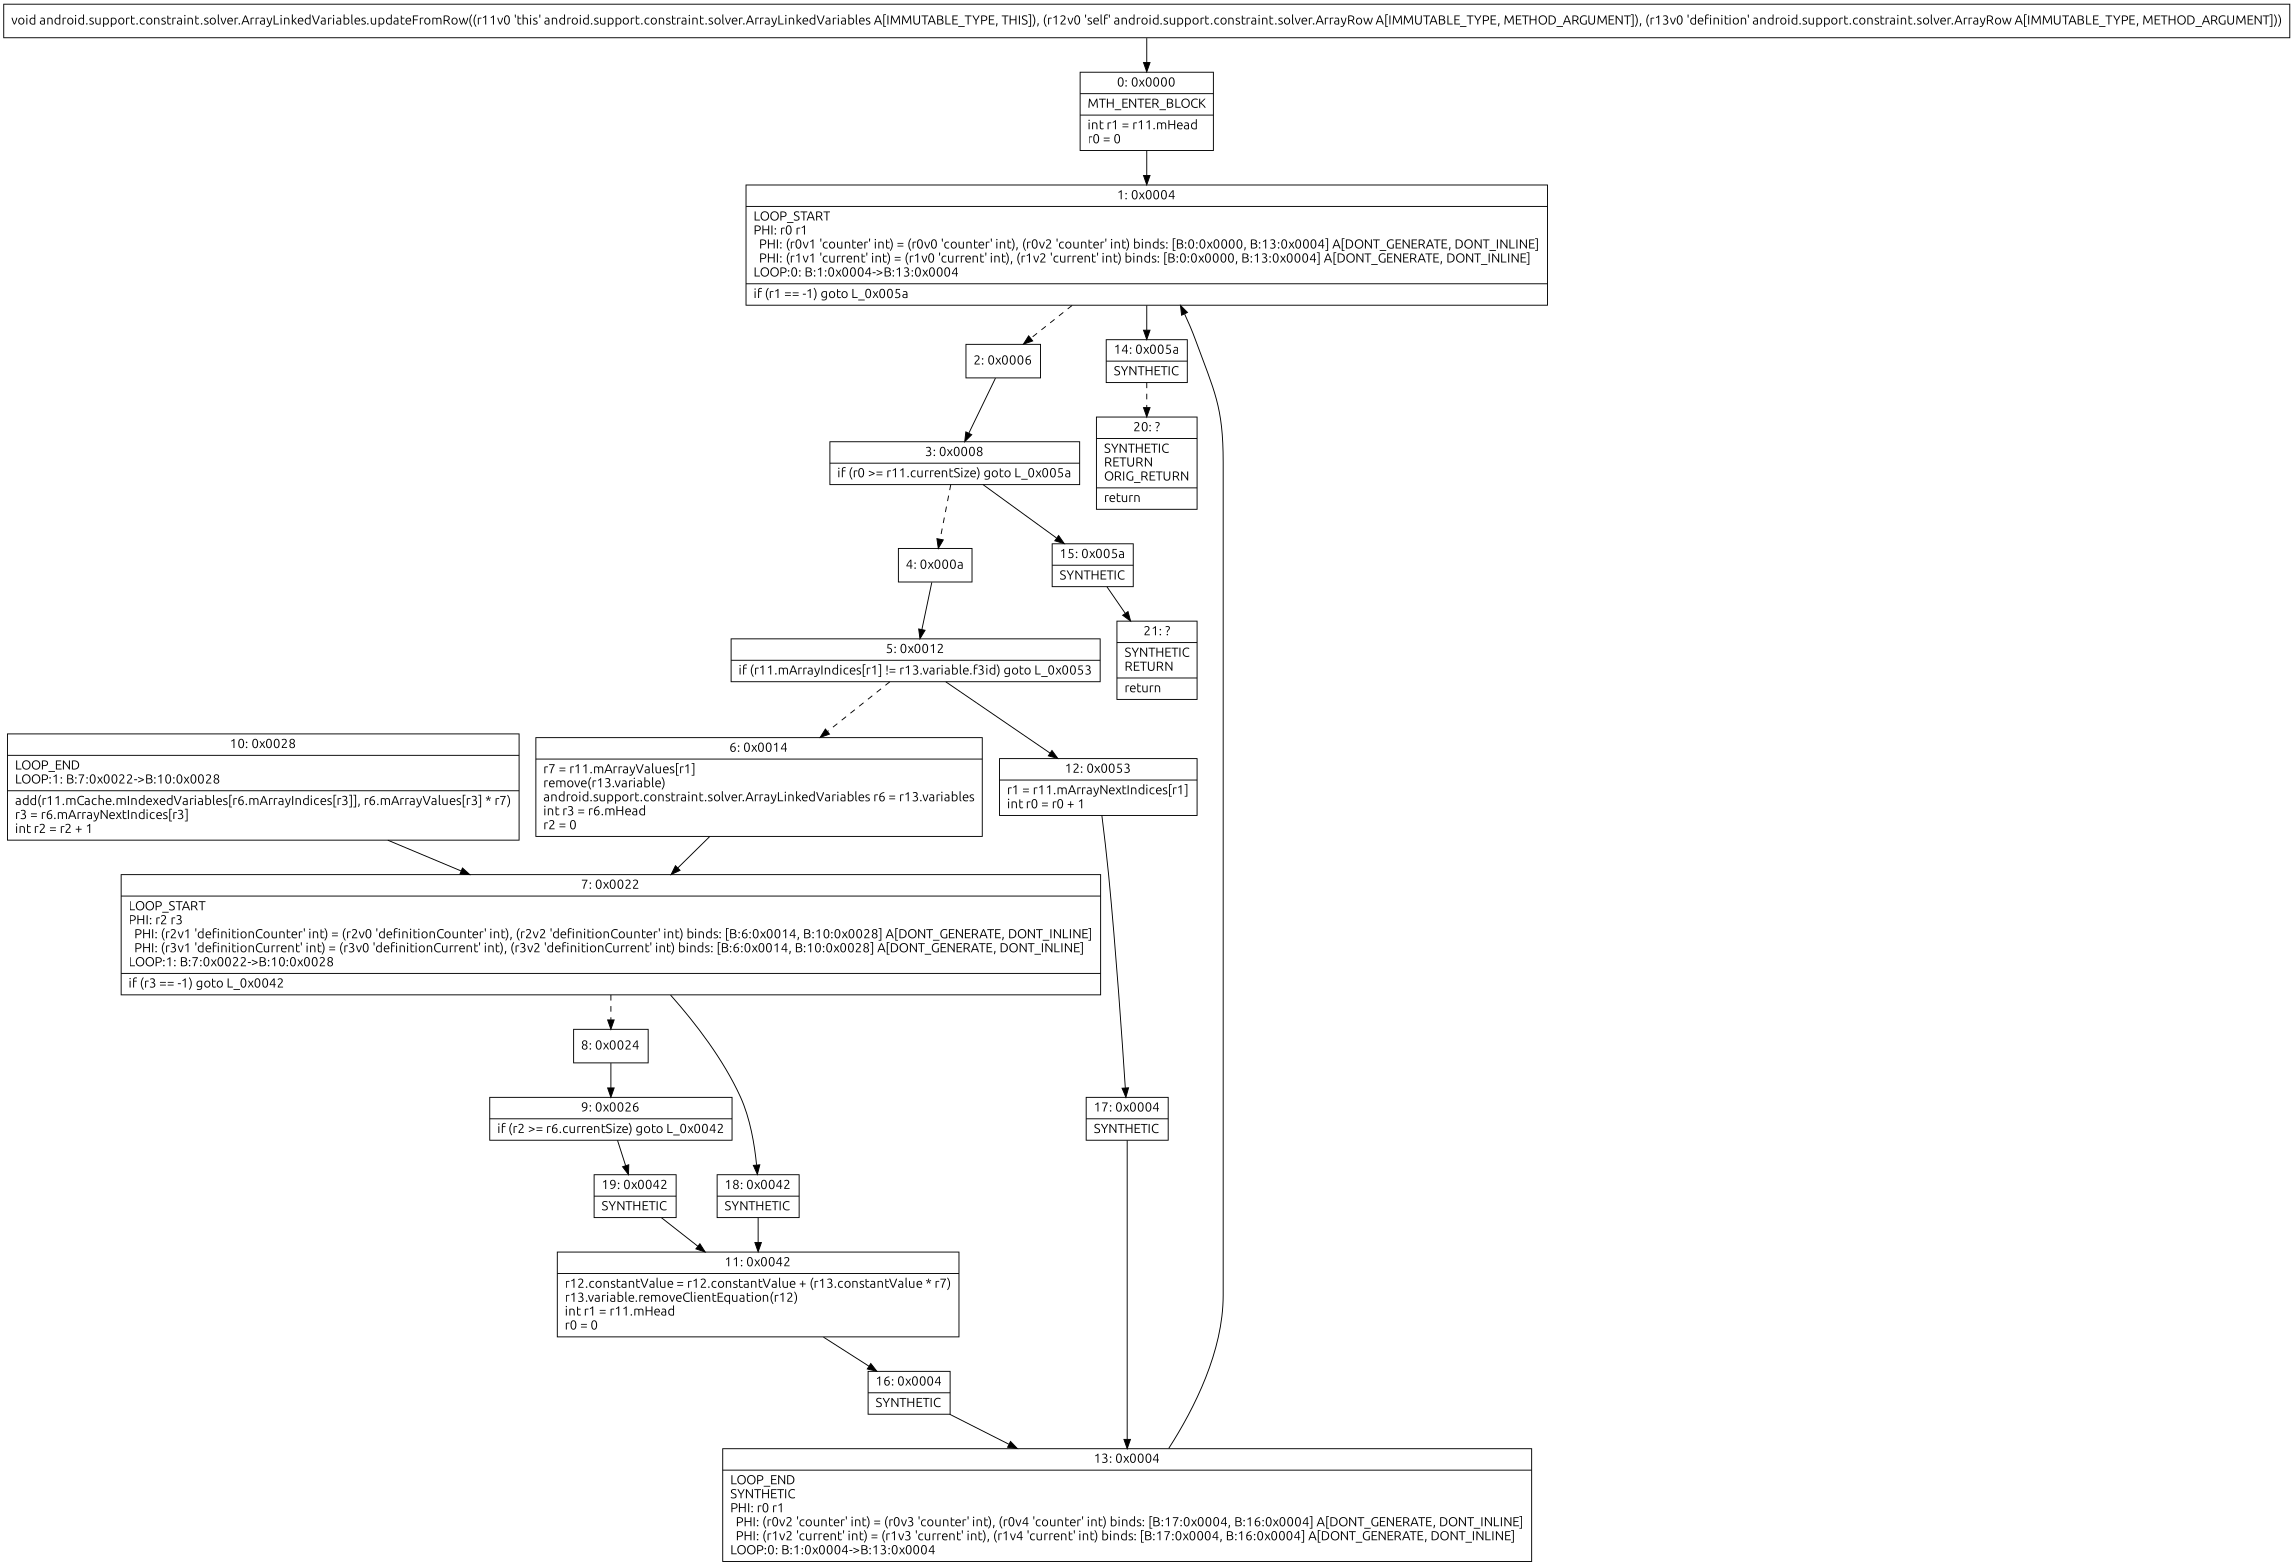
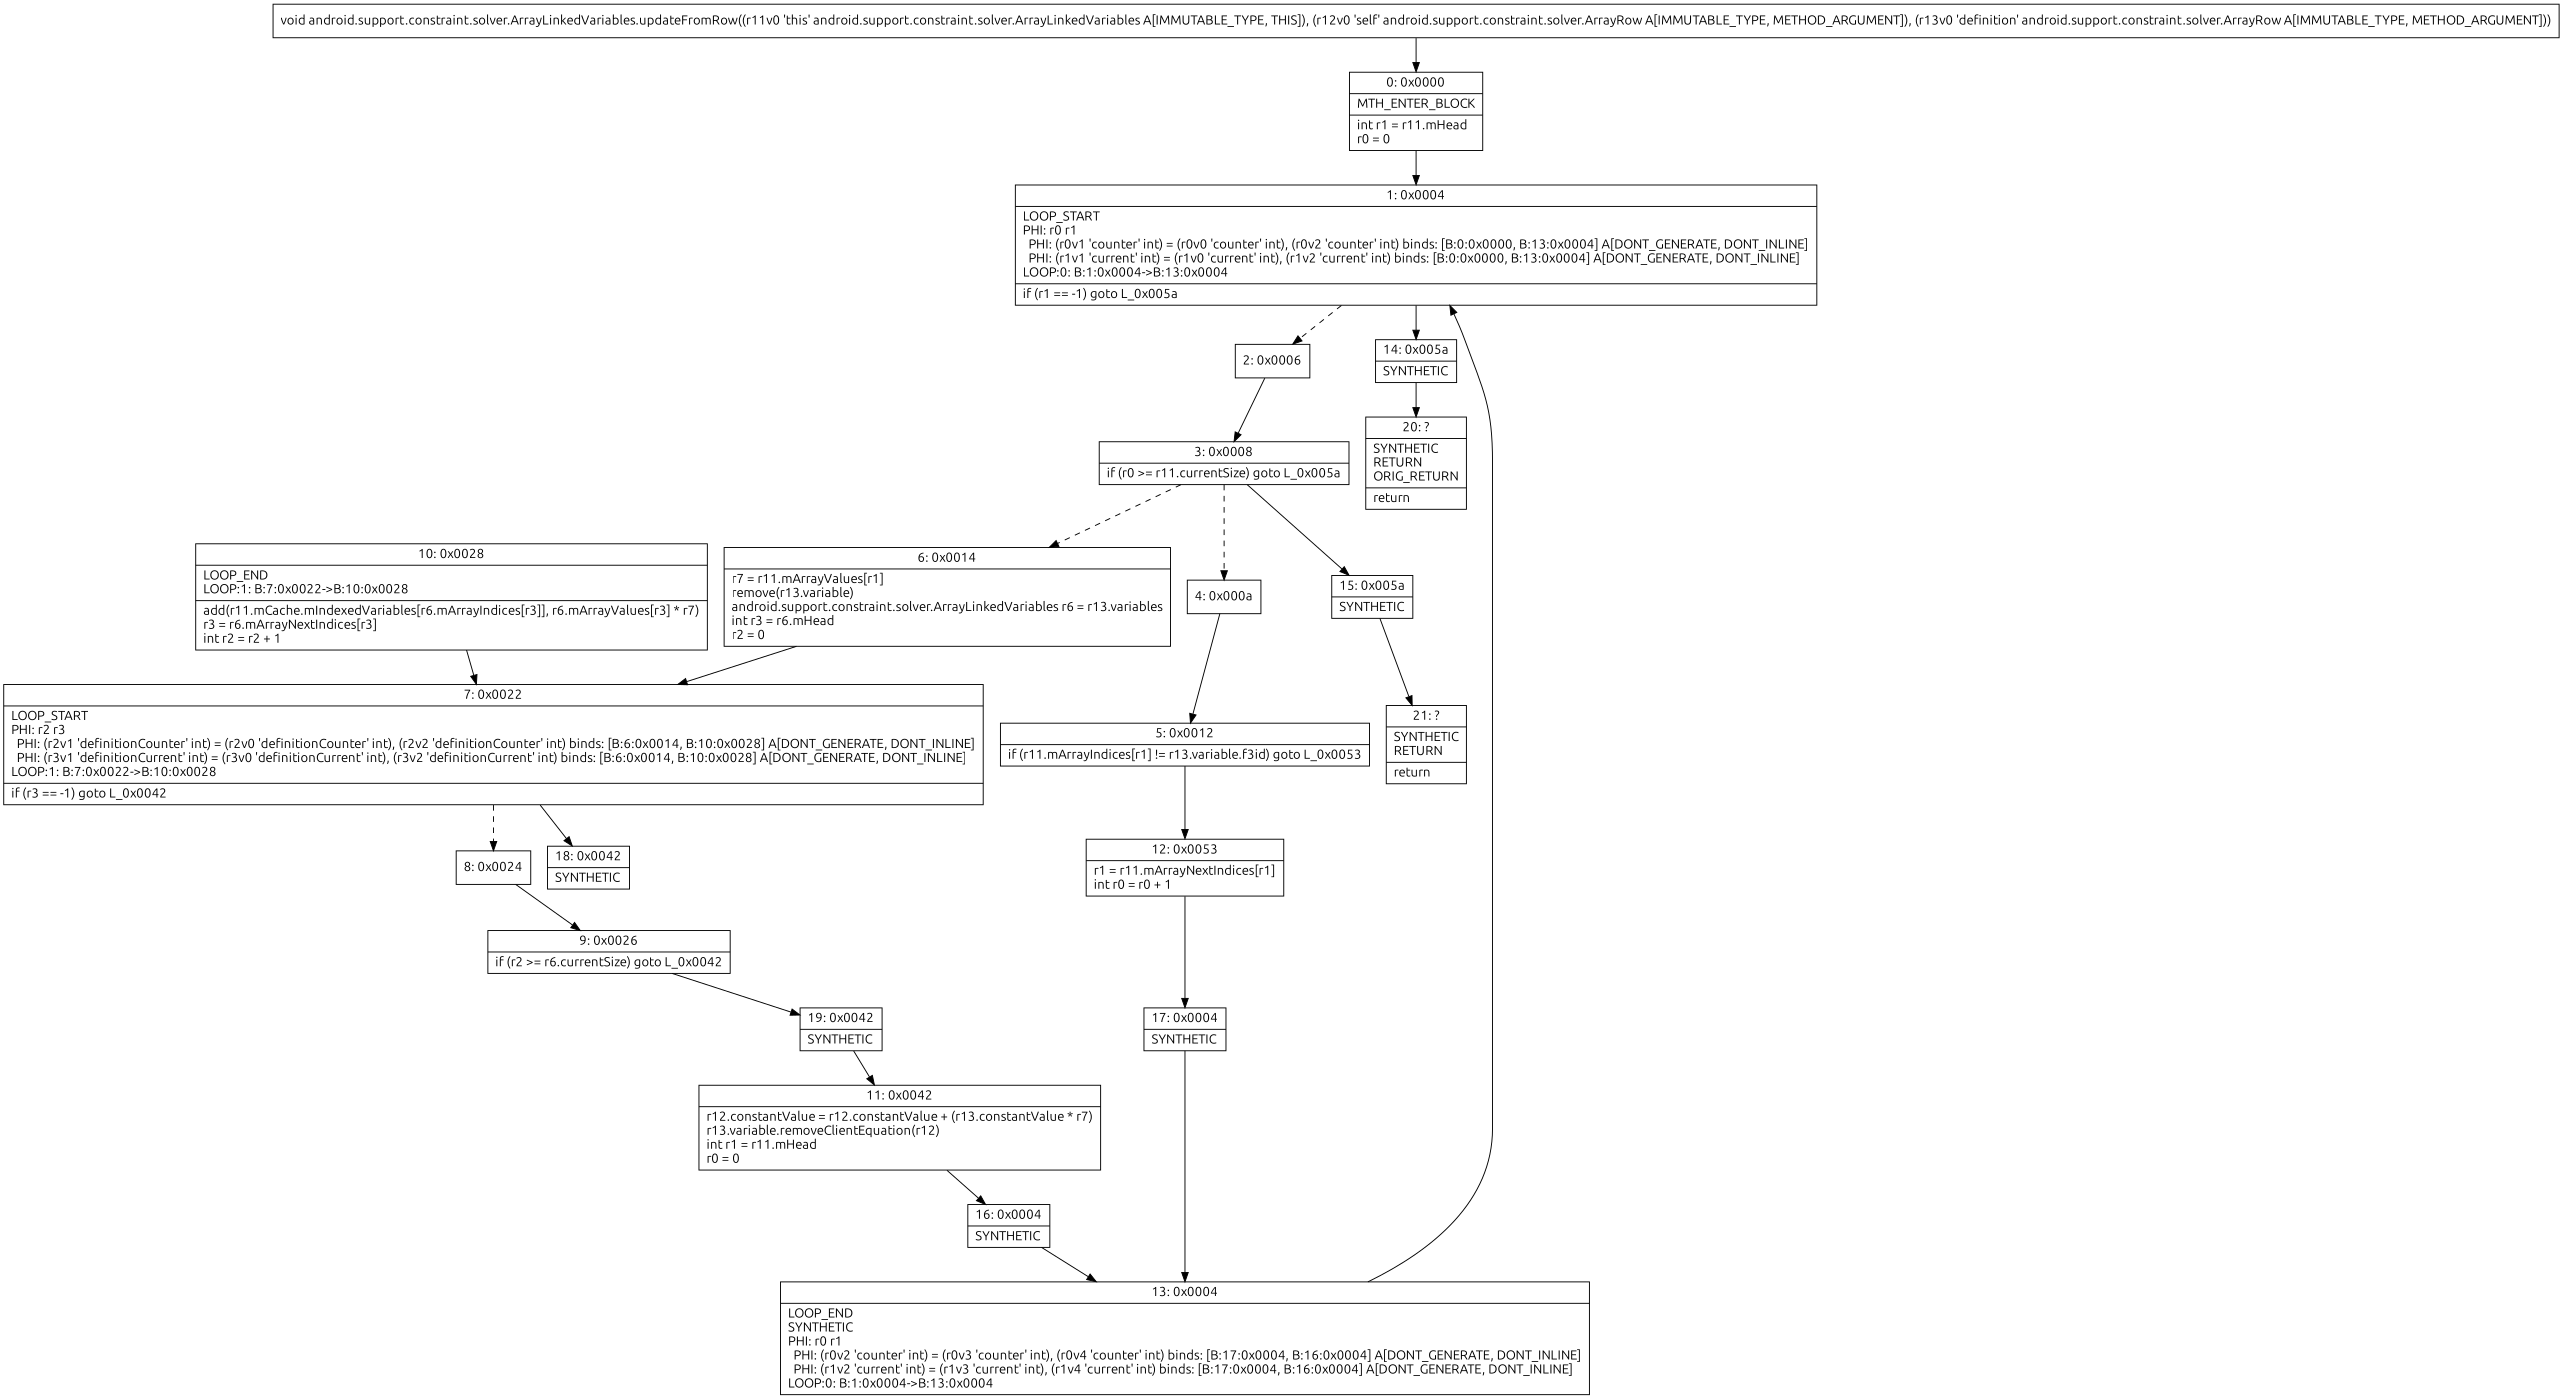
(1147, 395) -> (1416, 395)
(859, 707) -> (1119, 514)
(758, 1230) -> none
